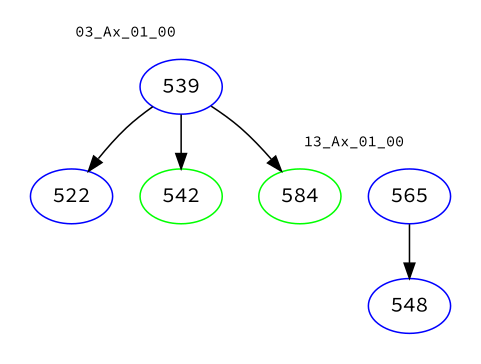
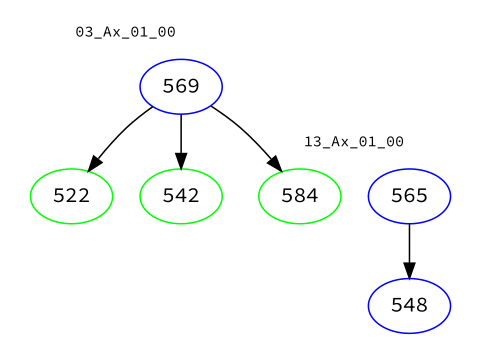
(181, 87) -> (181, 87)
(72, 196) -> (72, 196)
